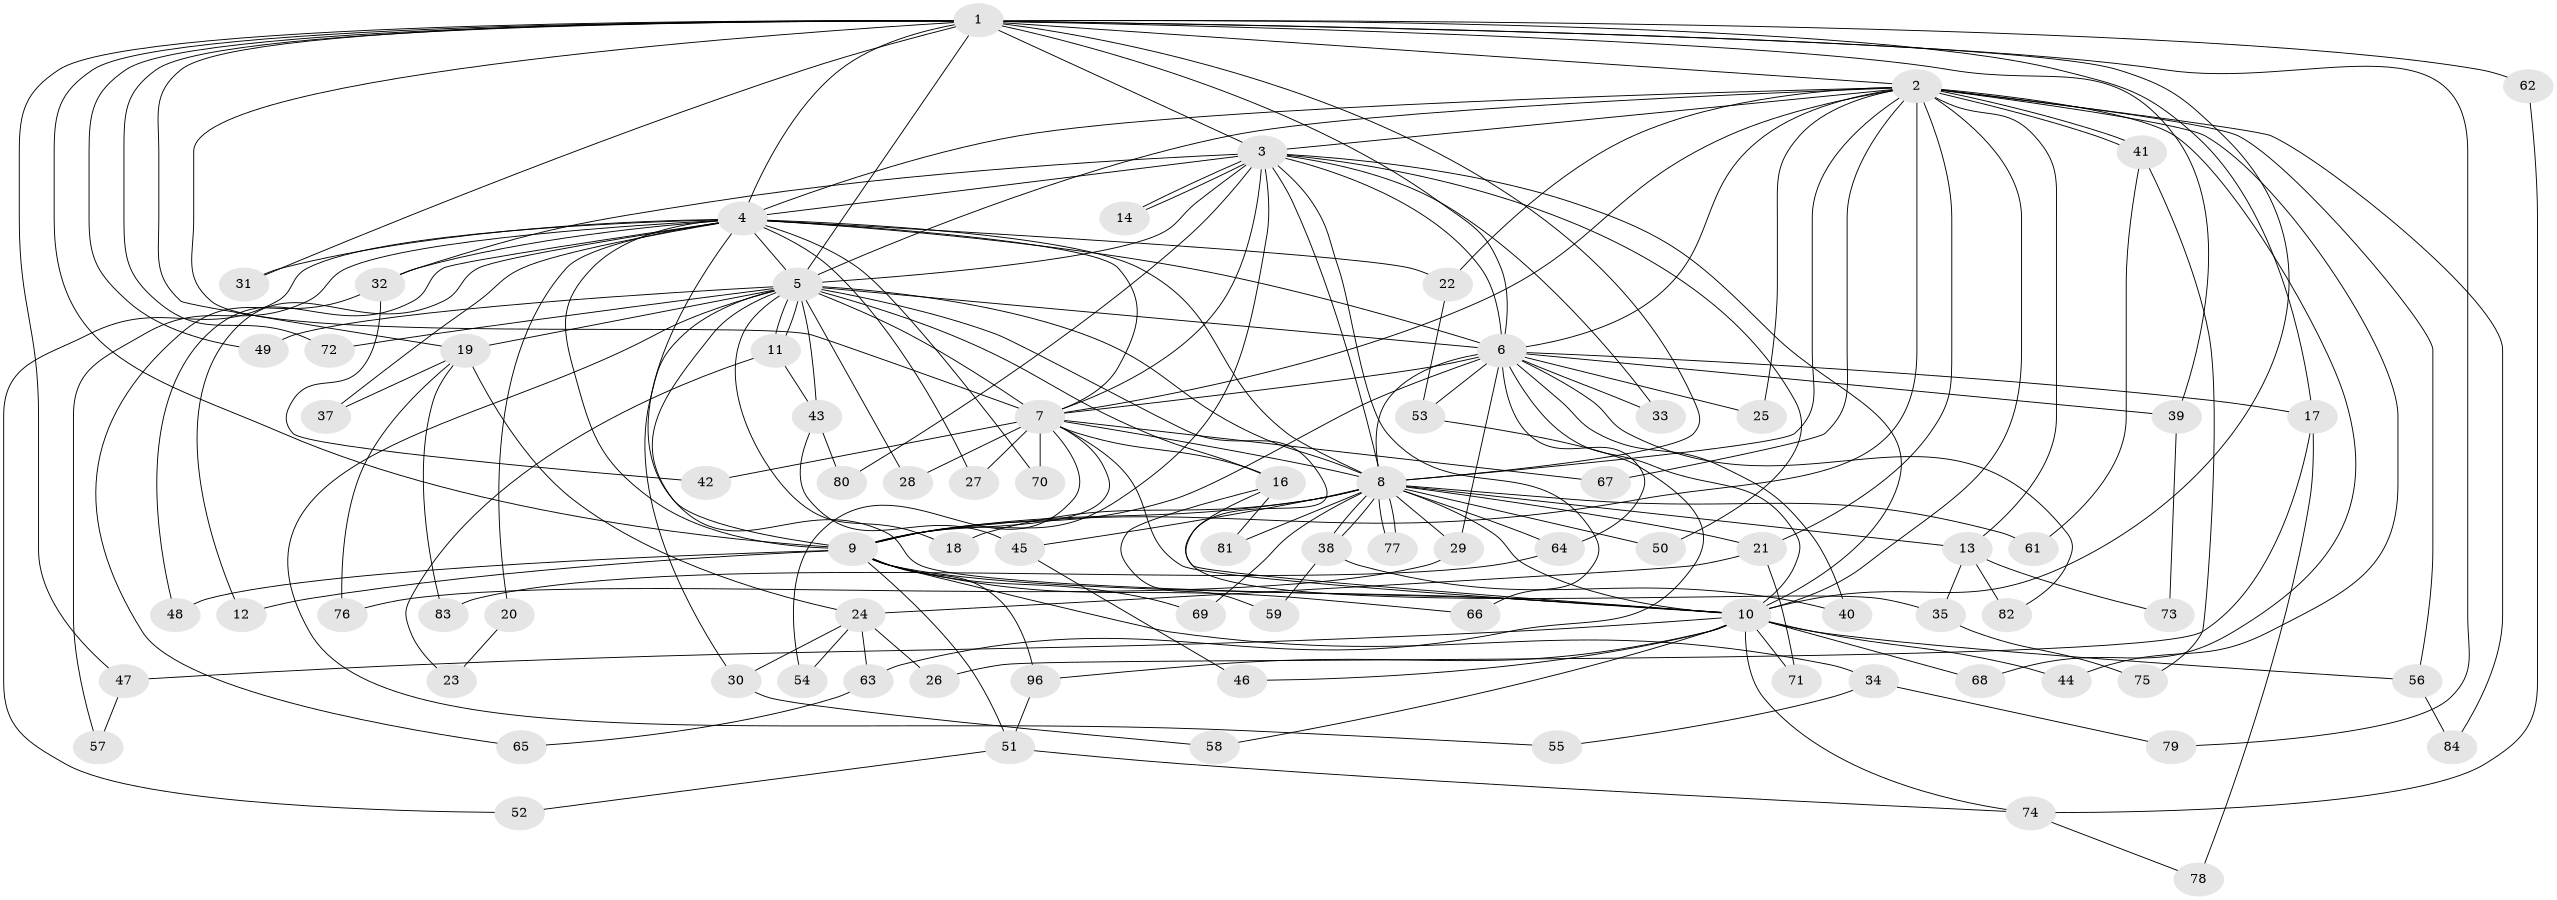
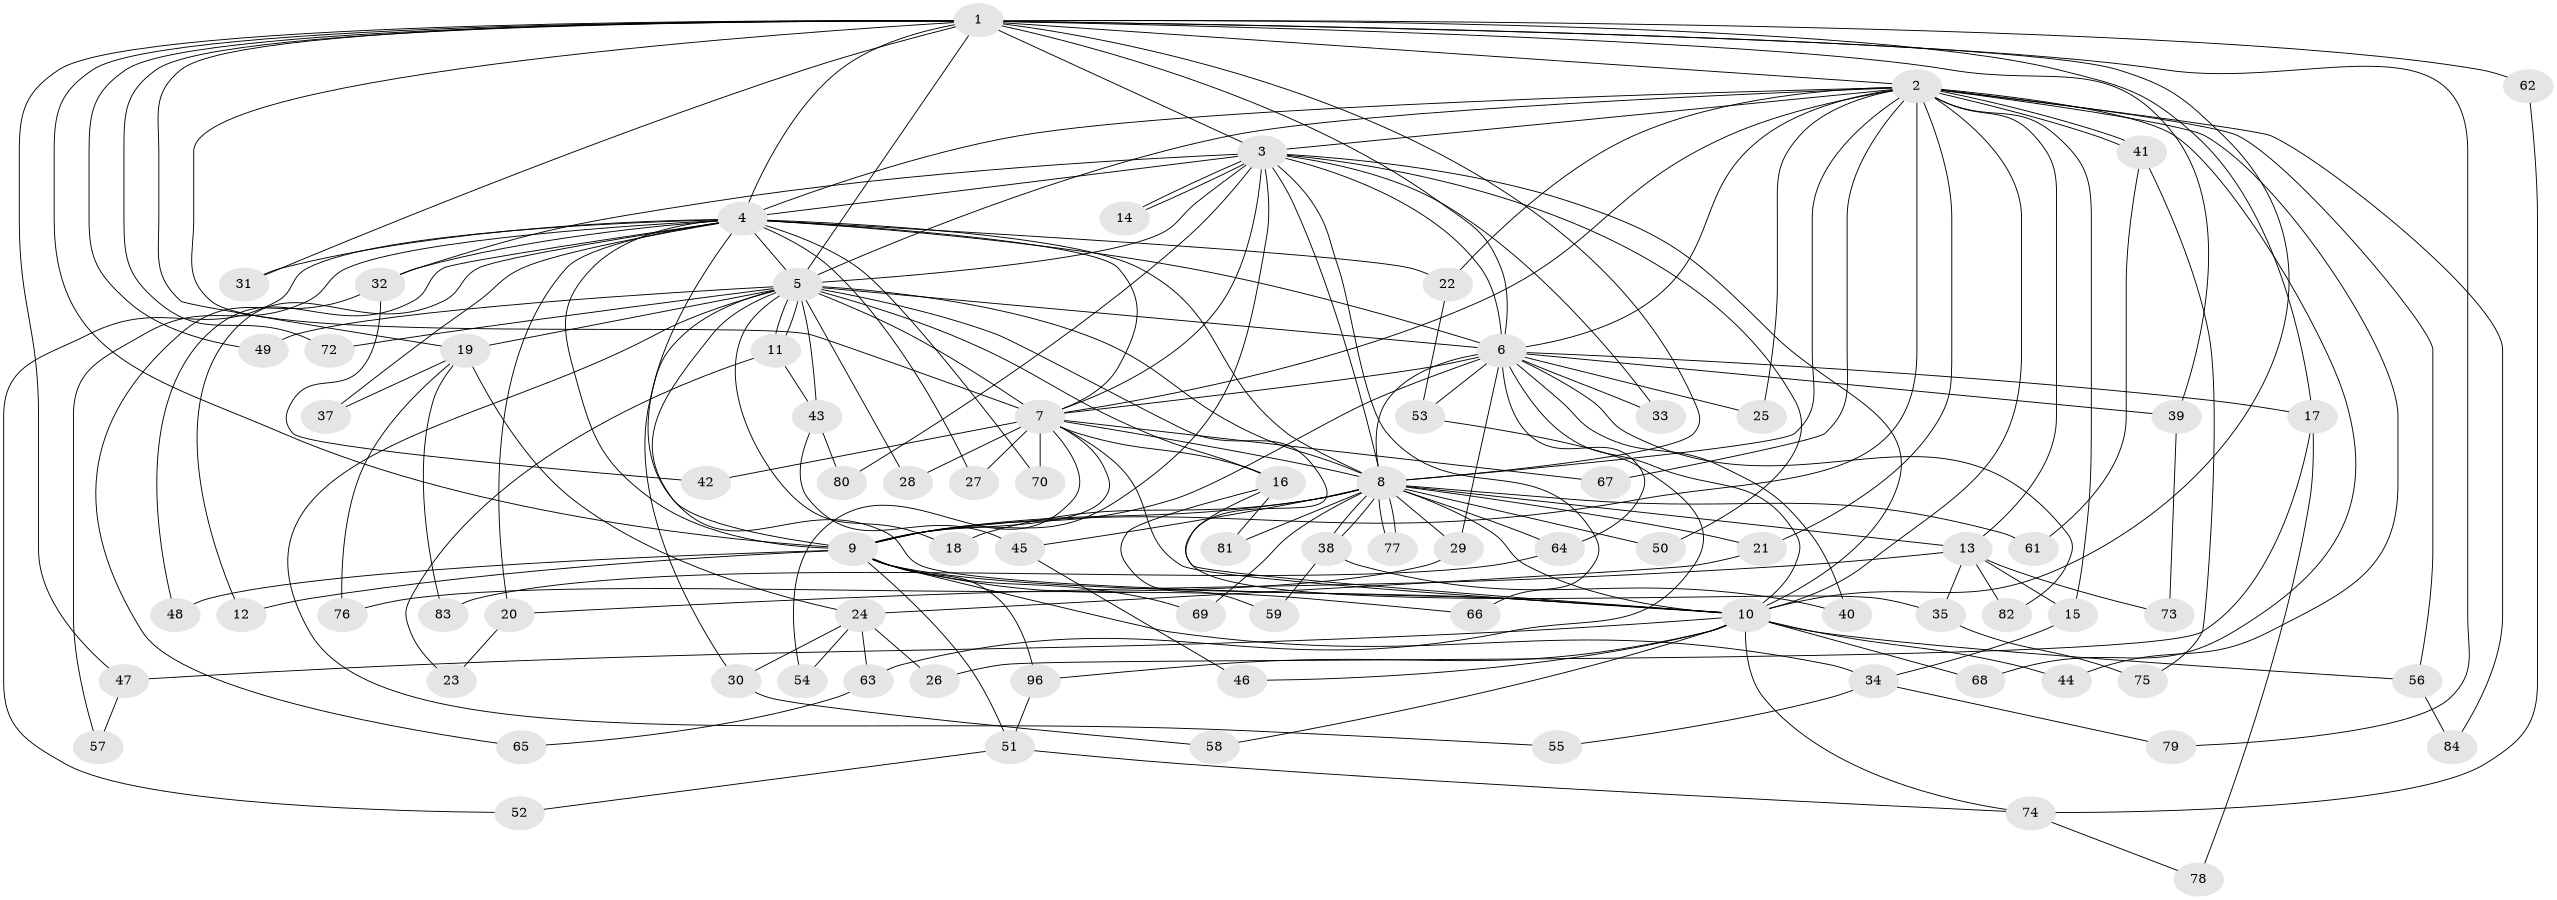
none -> (886, 596)
none -> (2073, 615)
(1797, 681) -> none
